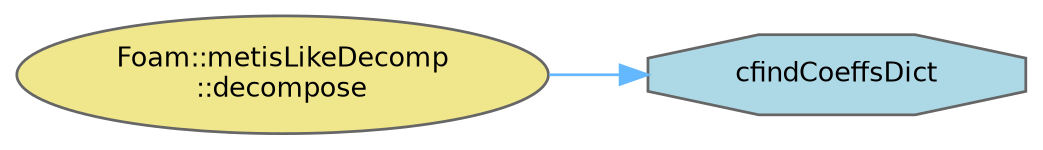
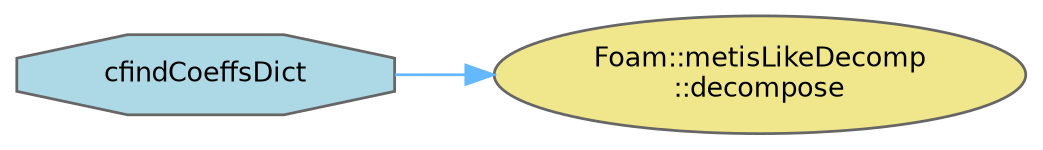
(584, 75) -> (430, 75)
